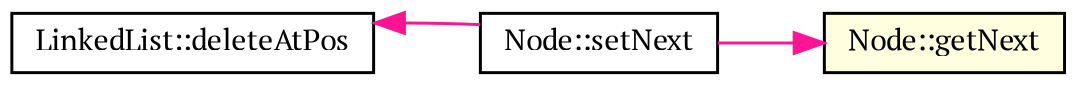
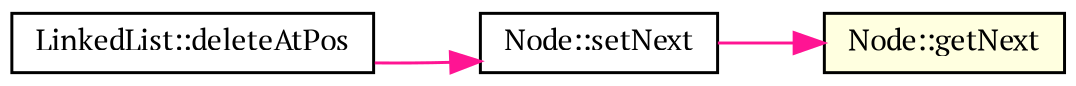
(443, 23) -> (412, 63)
